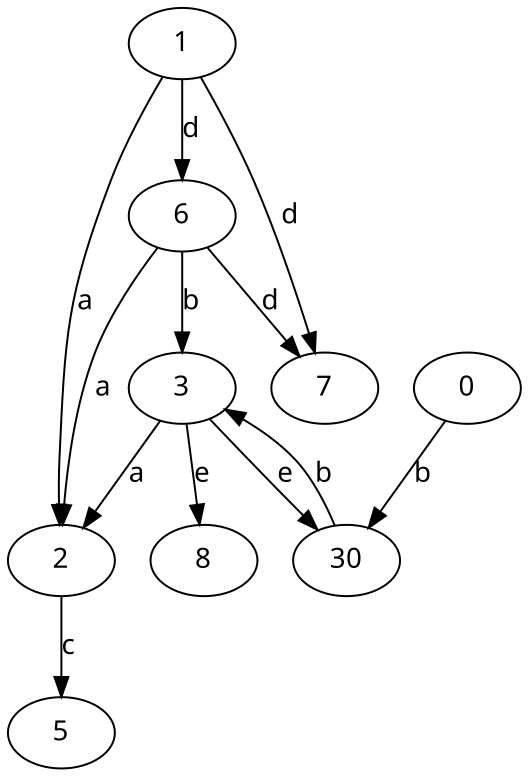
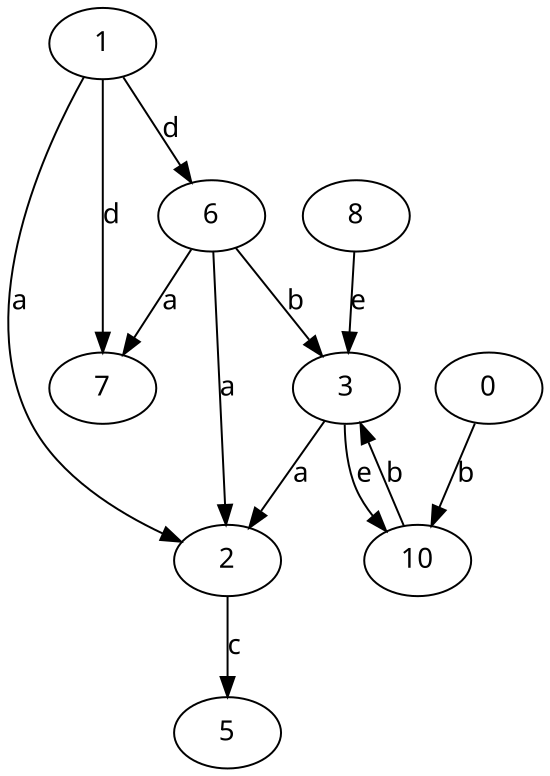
(270, 302) -> (170, 302)
(192, 464) -> (352, 292)
(347, 560) -> (418, 560)
